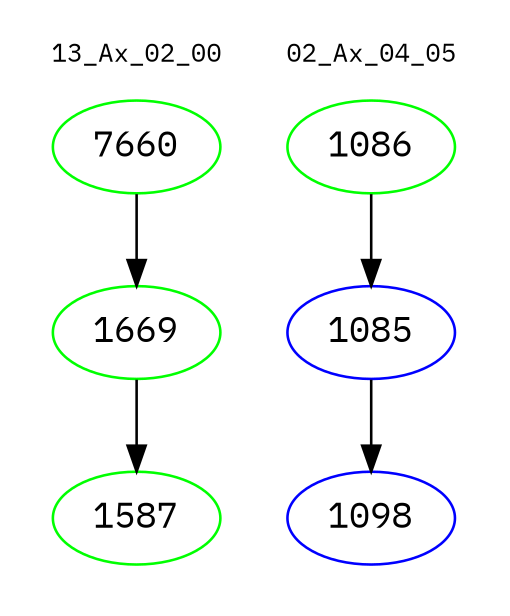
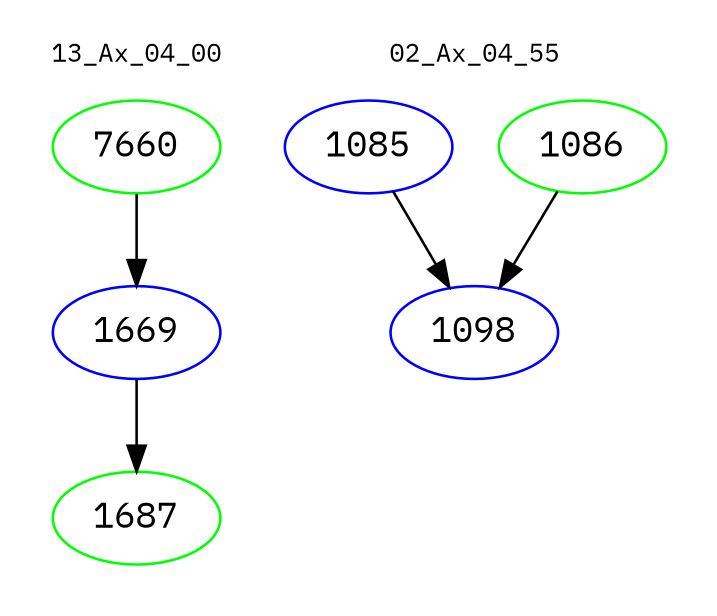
(138, 55) -> (138, 55)
(372, 55) -> (476, 55)
(371, 227) -> (535, 228)
(137, 333) -> (137, 333)
(137, 518) -> (137, 518)
